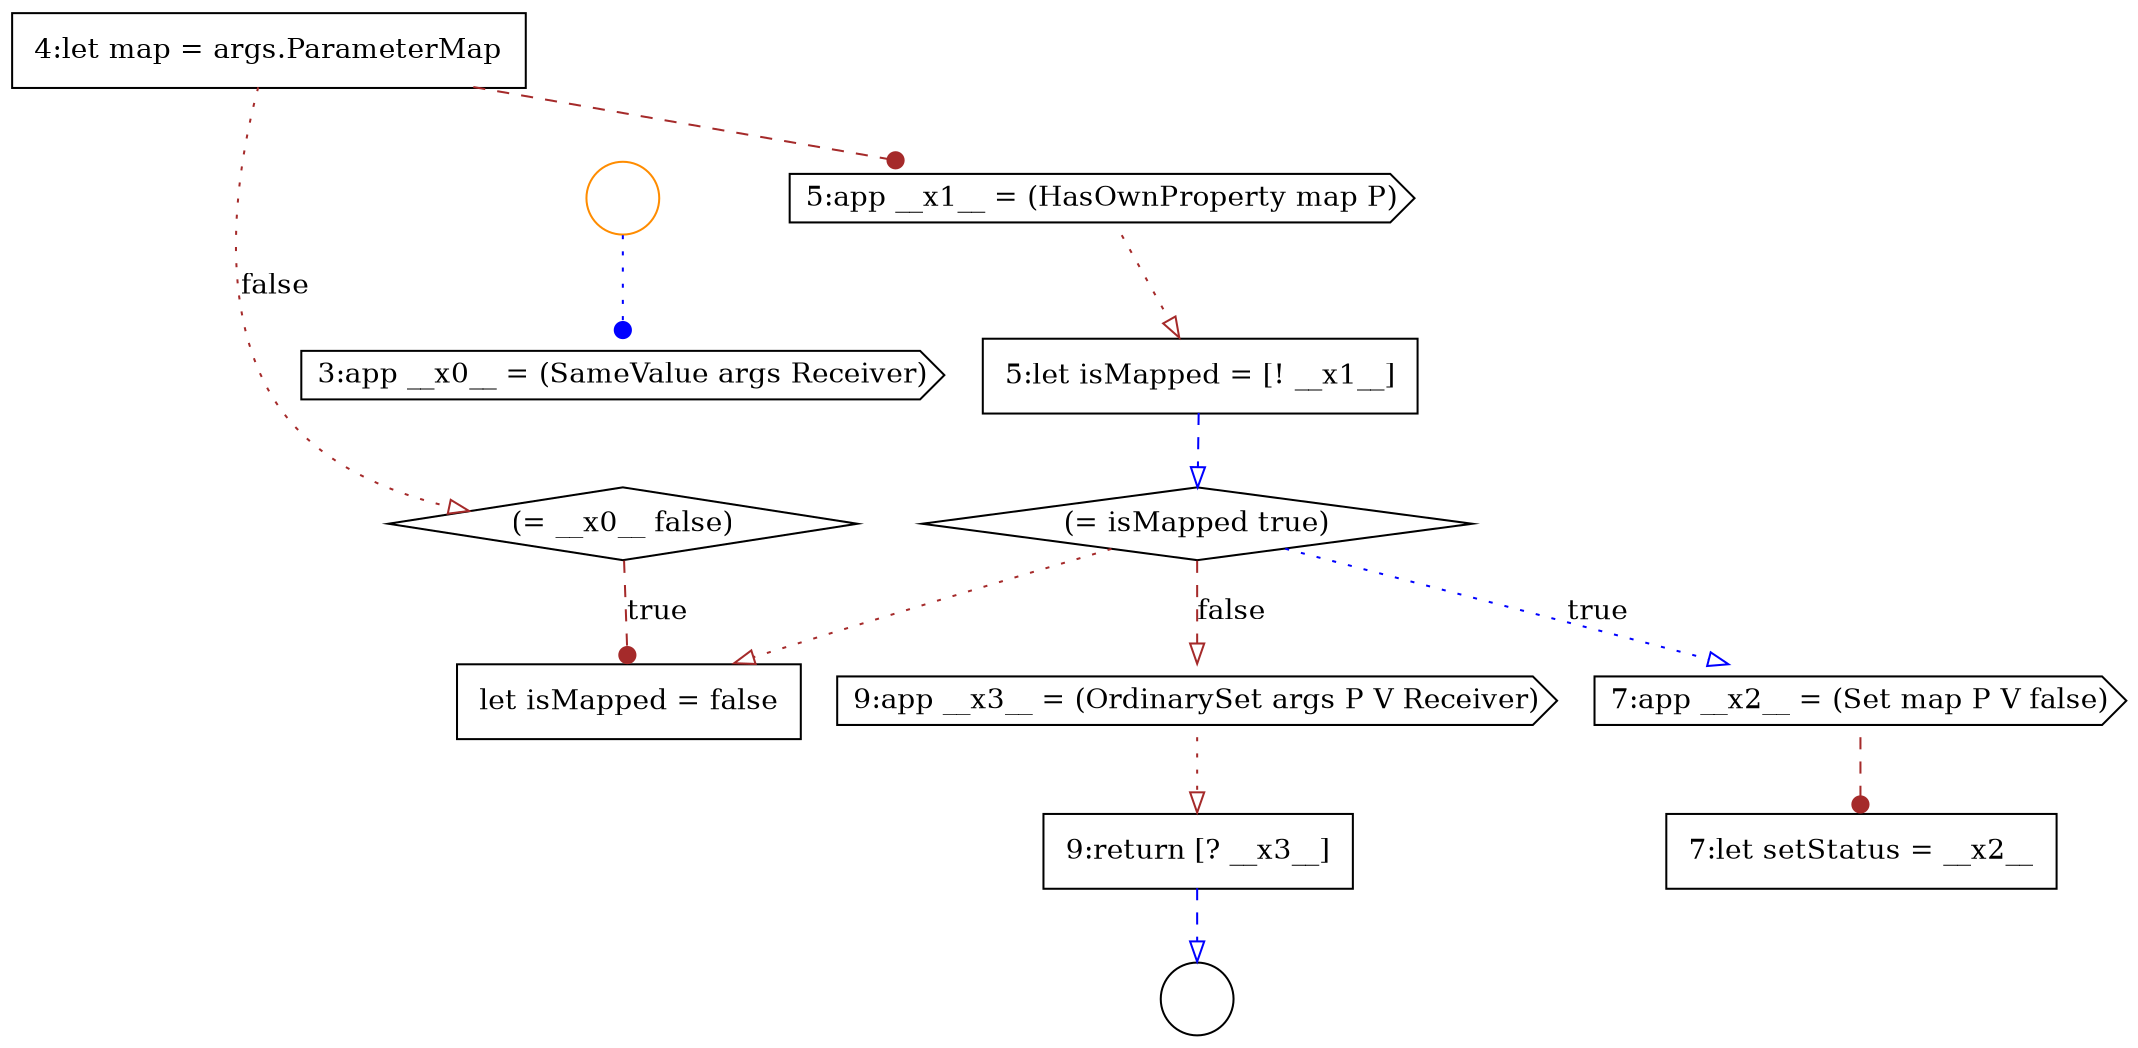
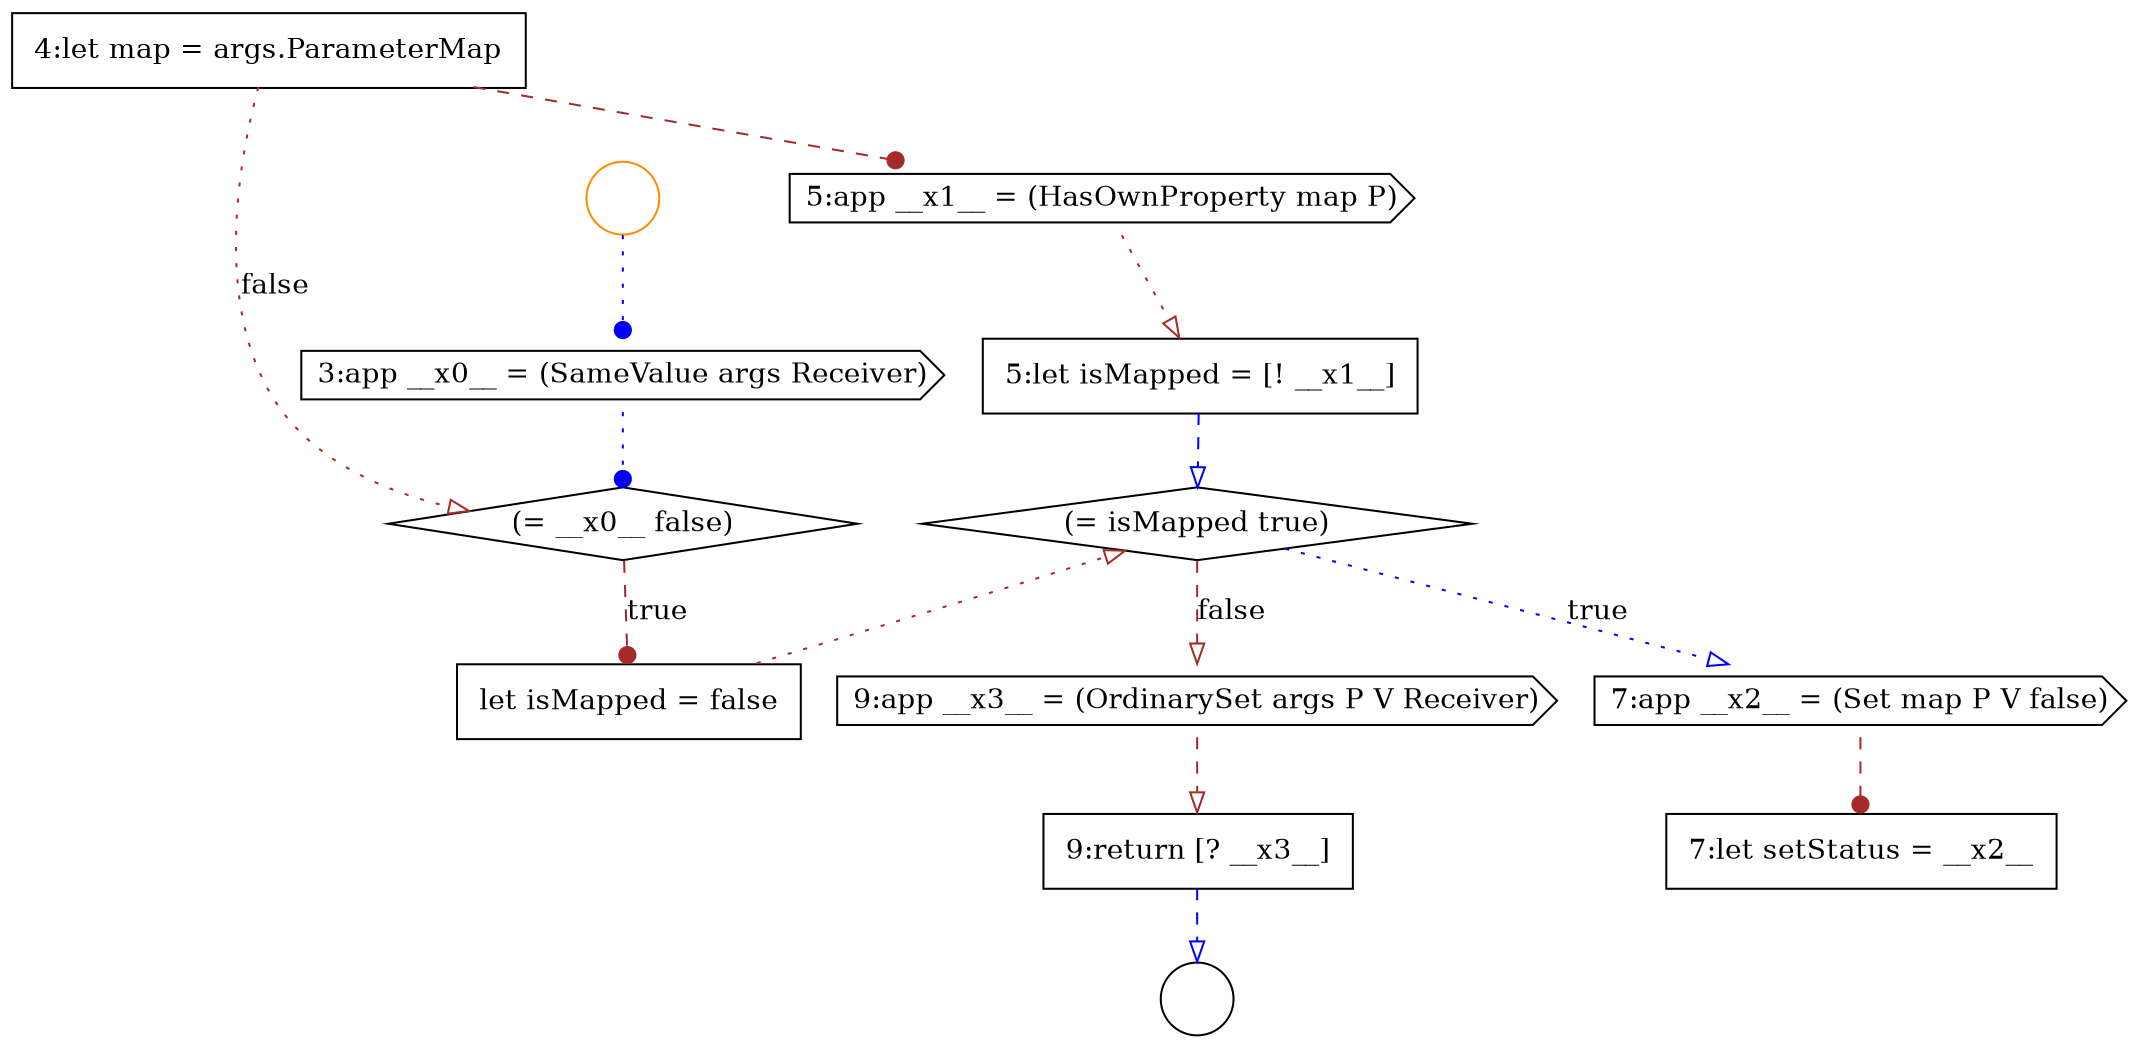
none -> (623, 441)
(932, 602) -> (931, 611)
(1197, 765) -> (1197, 765)
